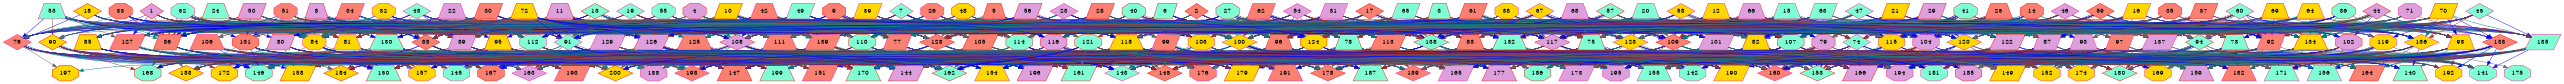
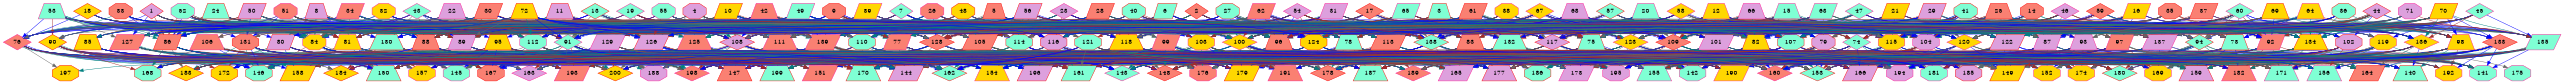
(426, 42) -> (426, 42)
